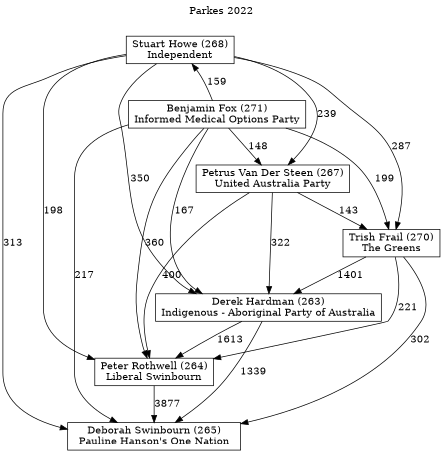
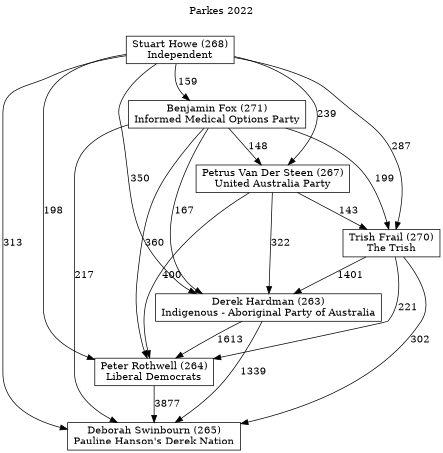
(205, 85) -> (176, 81)
(391, 243) -> (391, 243)
(154, 372) -> (154, 372)
(154, 436) -> (154, 436)
